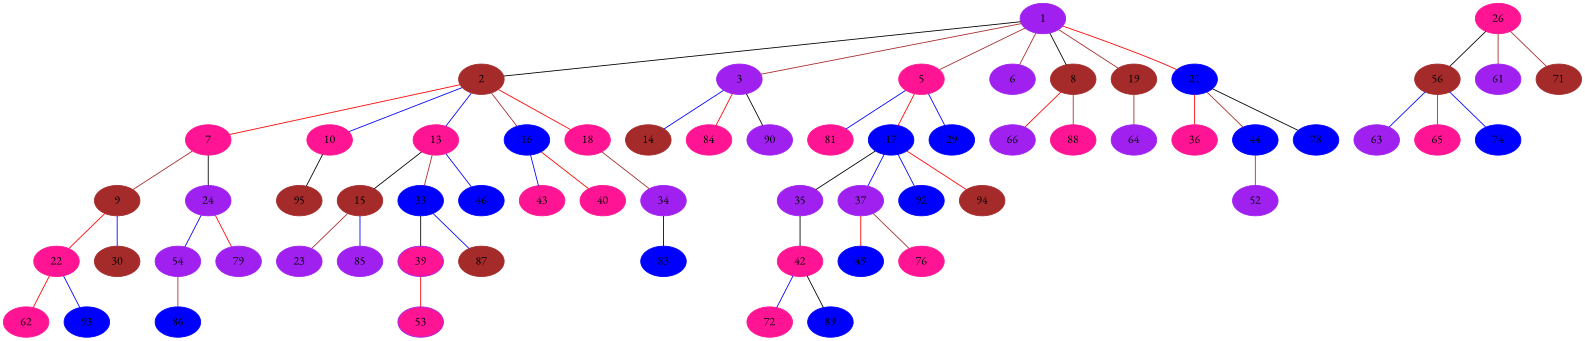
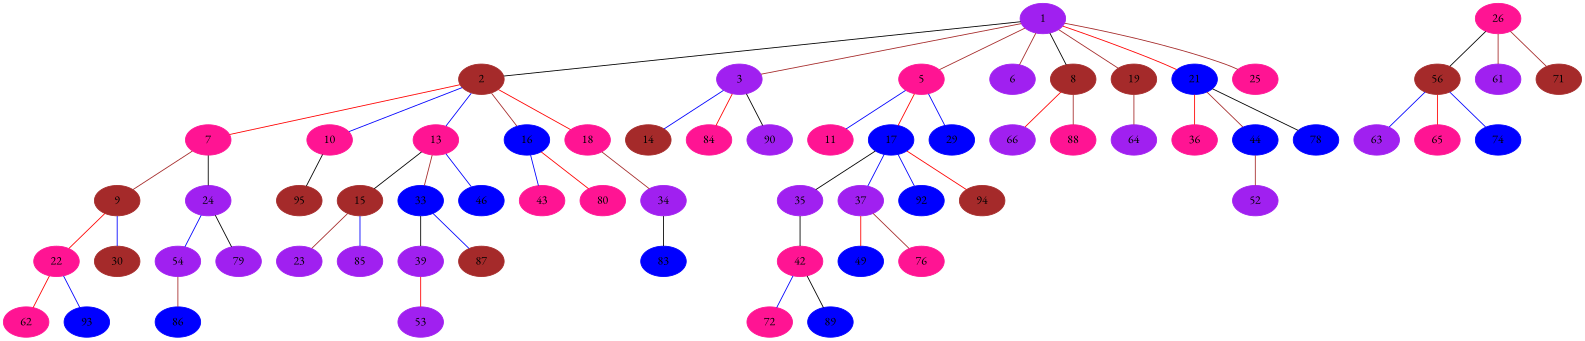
none -> (1255, 79)
(830, 140) -> (830, 140)
(603, 201) -> (603, 201)
(223, 231) -> (223, 231)
(421, 261) -> (421, 261)
(421, 322) -> (421, 322)
